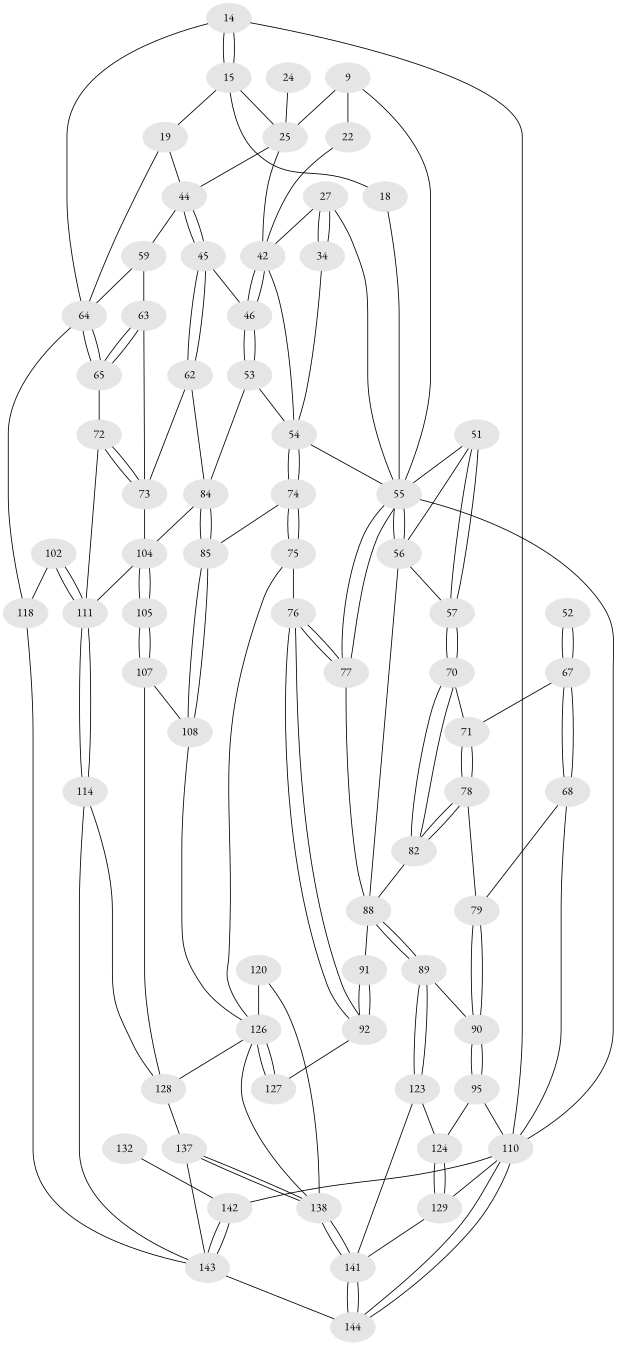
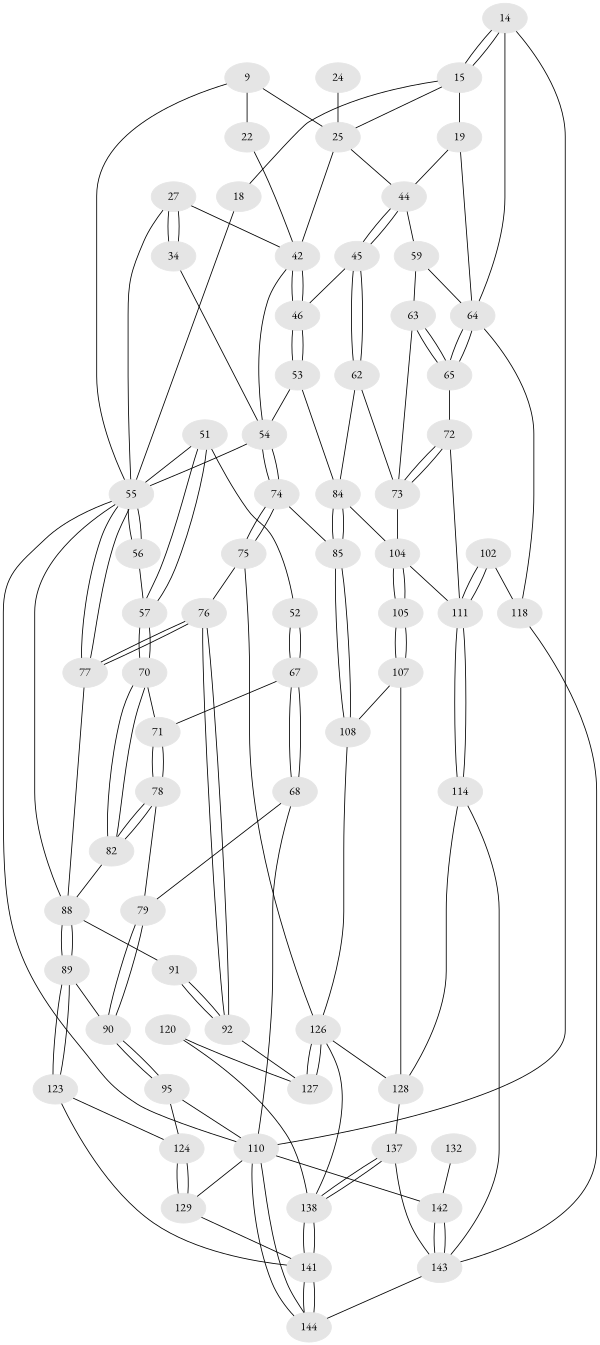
(439, 494) -> (252, 515)
(384, 732) -> (35, 686)
(259, 1000) -> (238, 1061)
